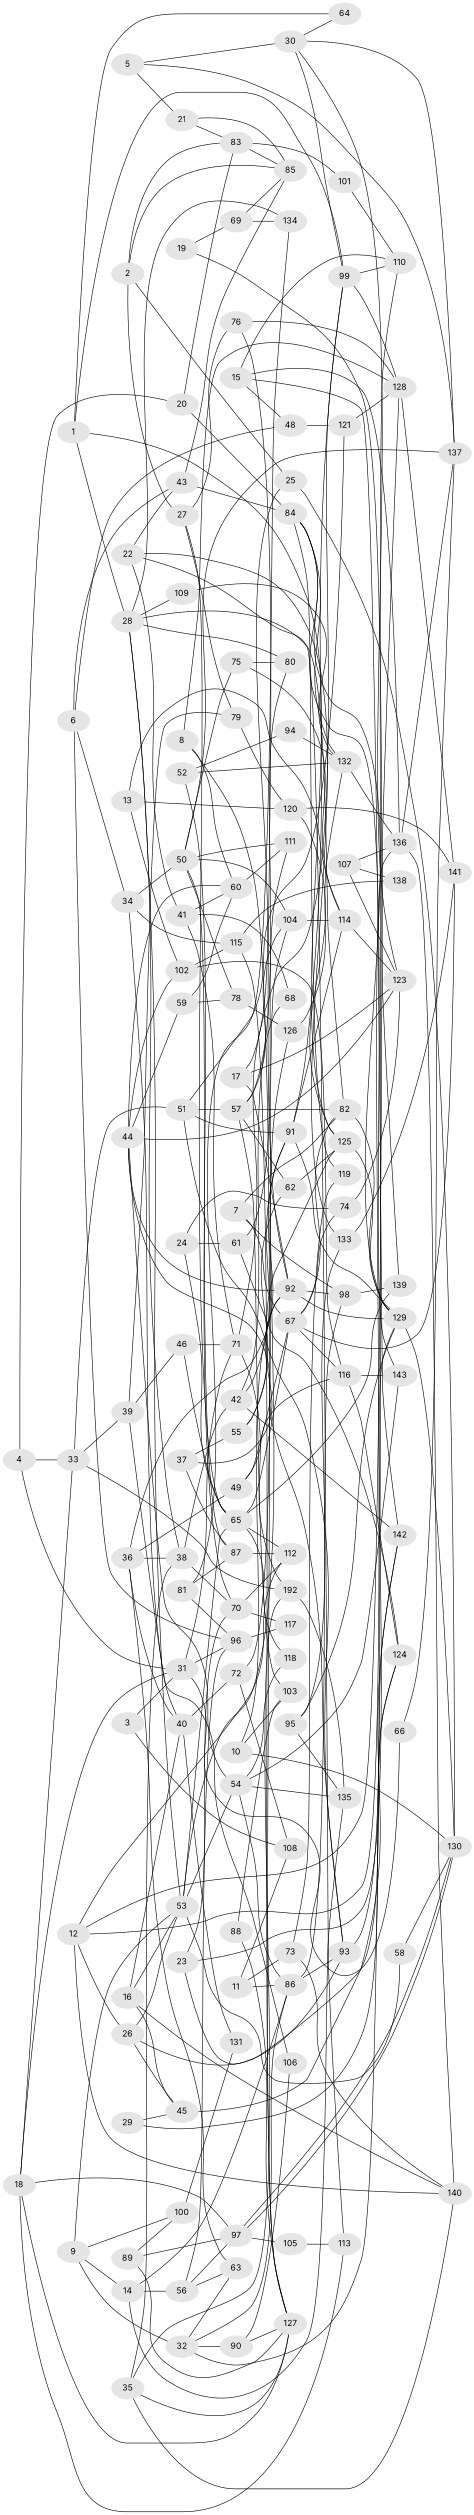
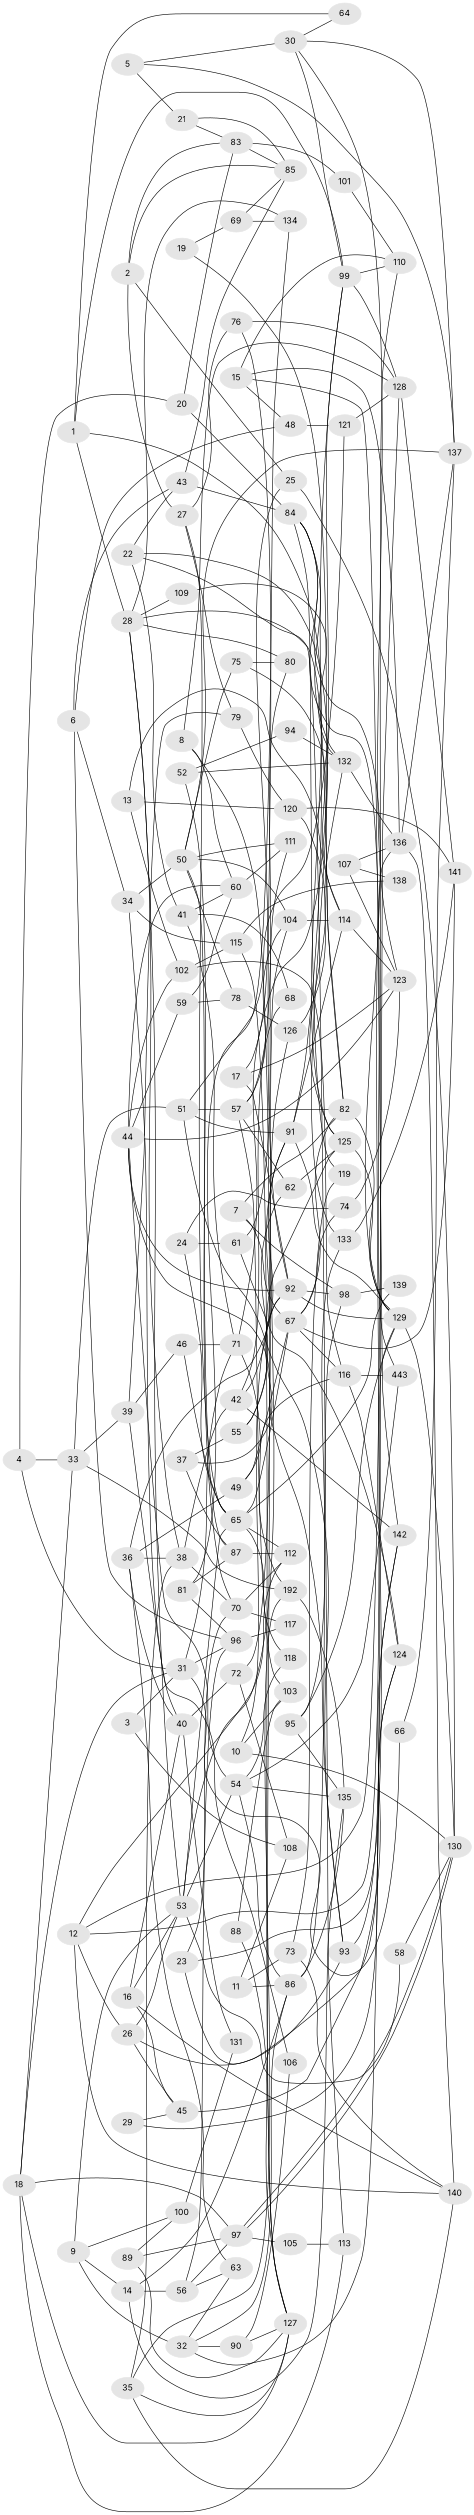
(376, 530) -> (318, 479)
(400, 1376) -> (400, 1376)
(318, 1969) -> (322, 1933)
